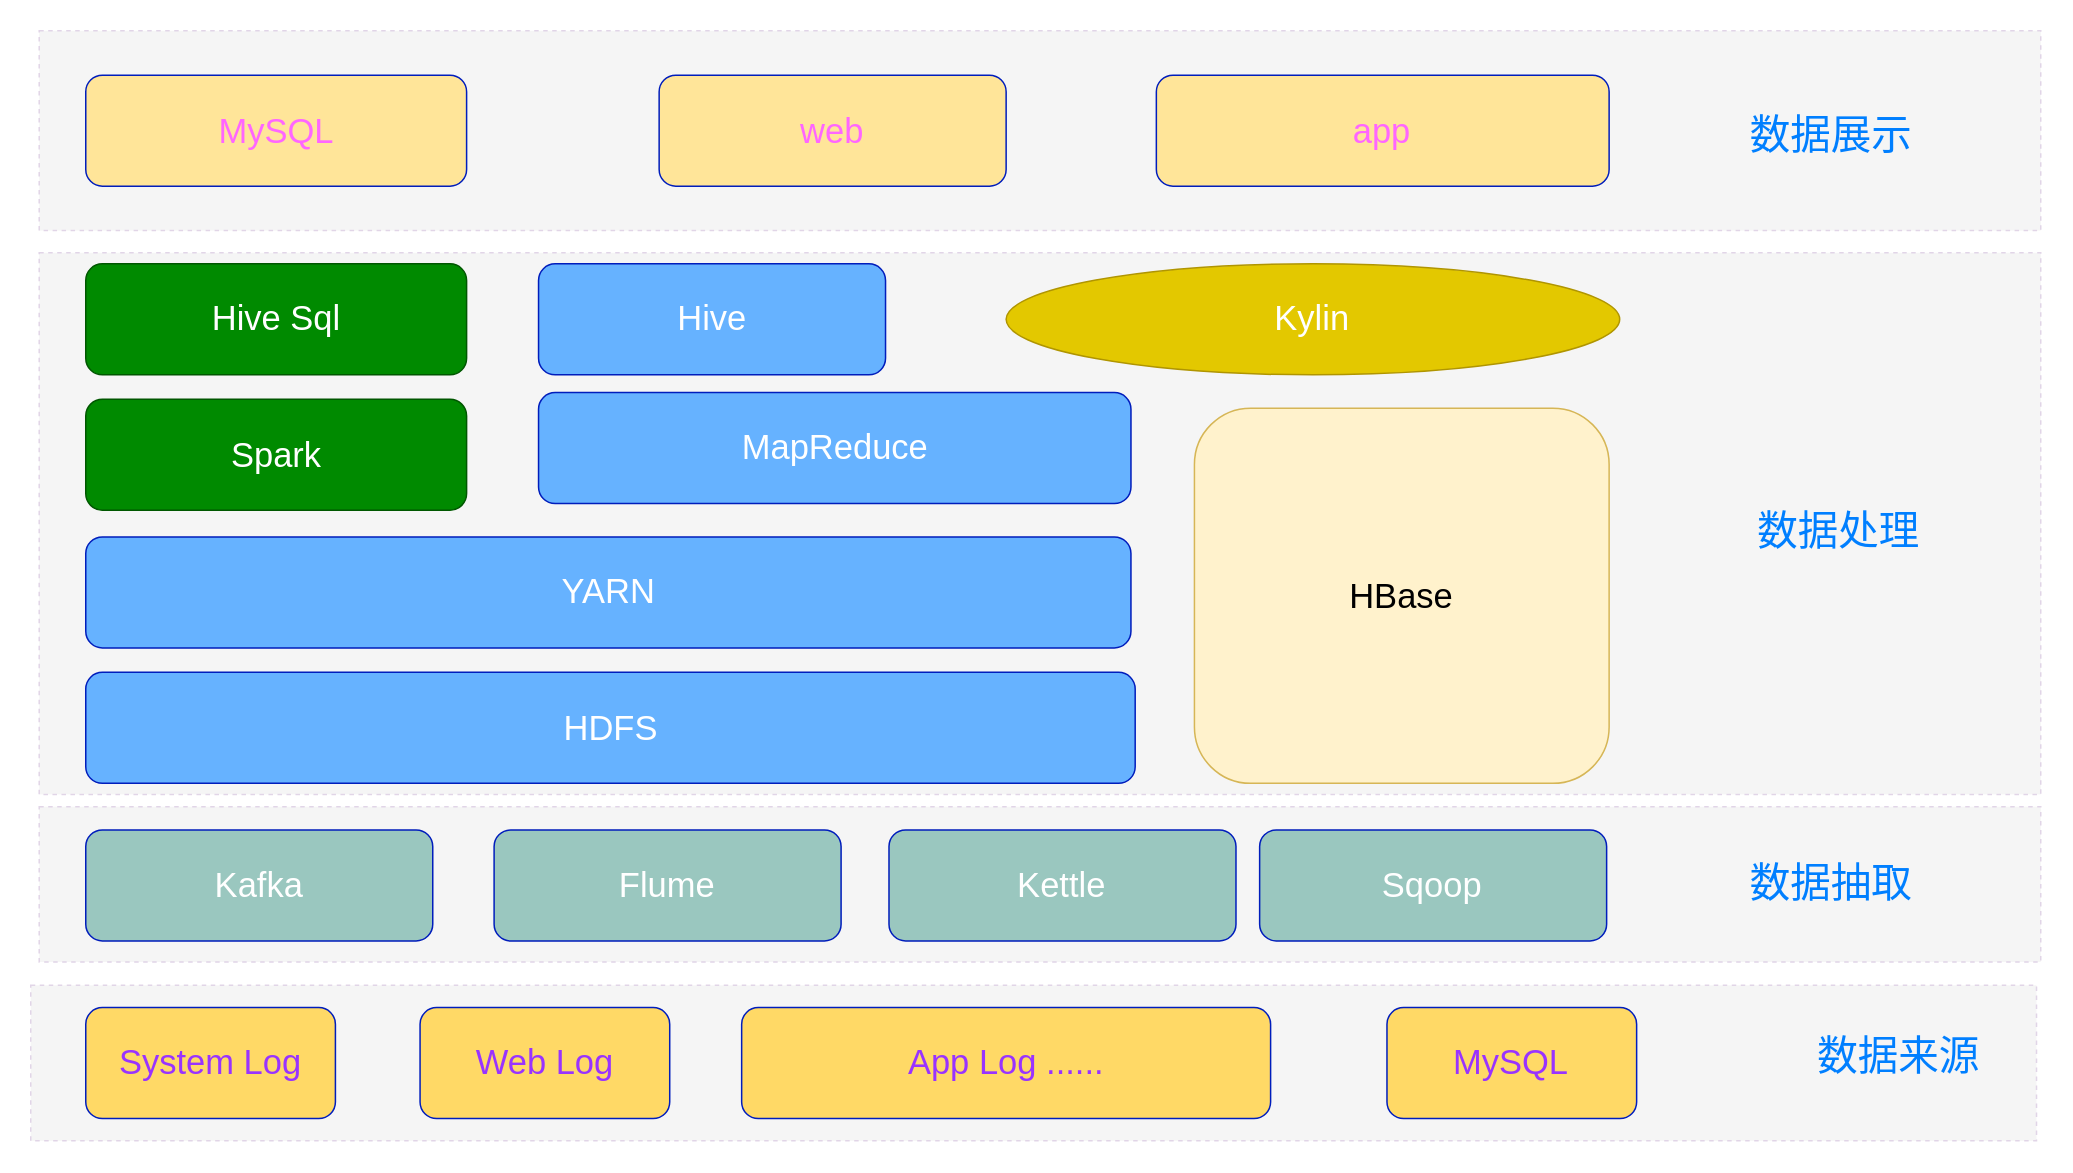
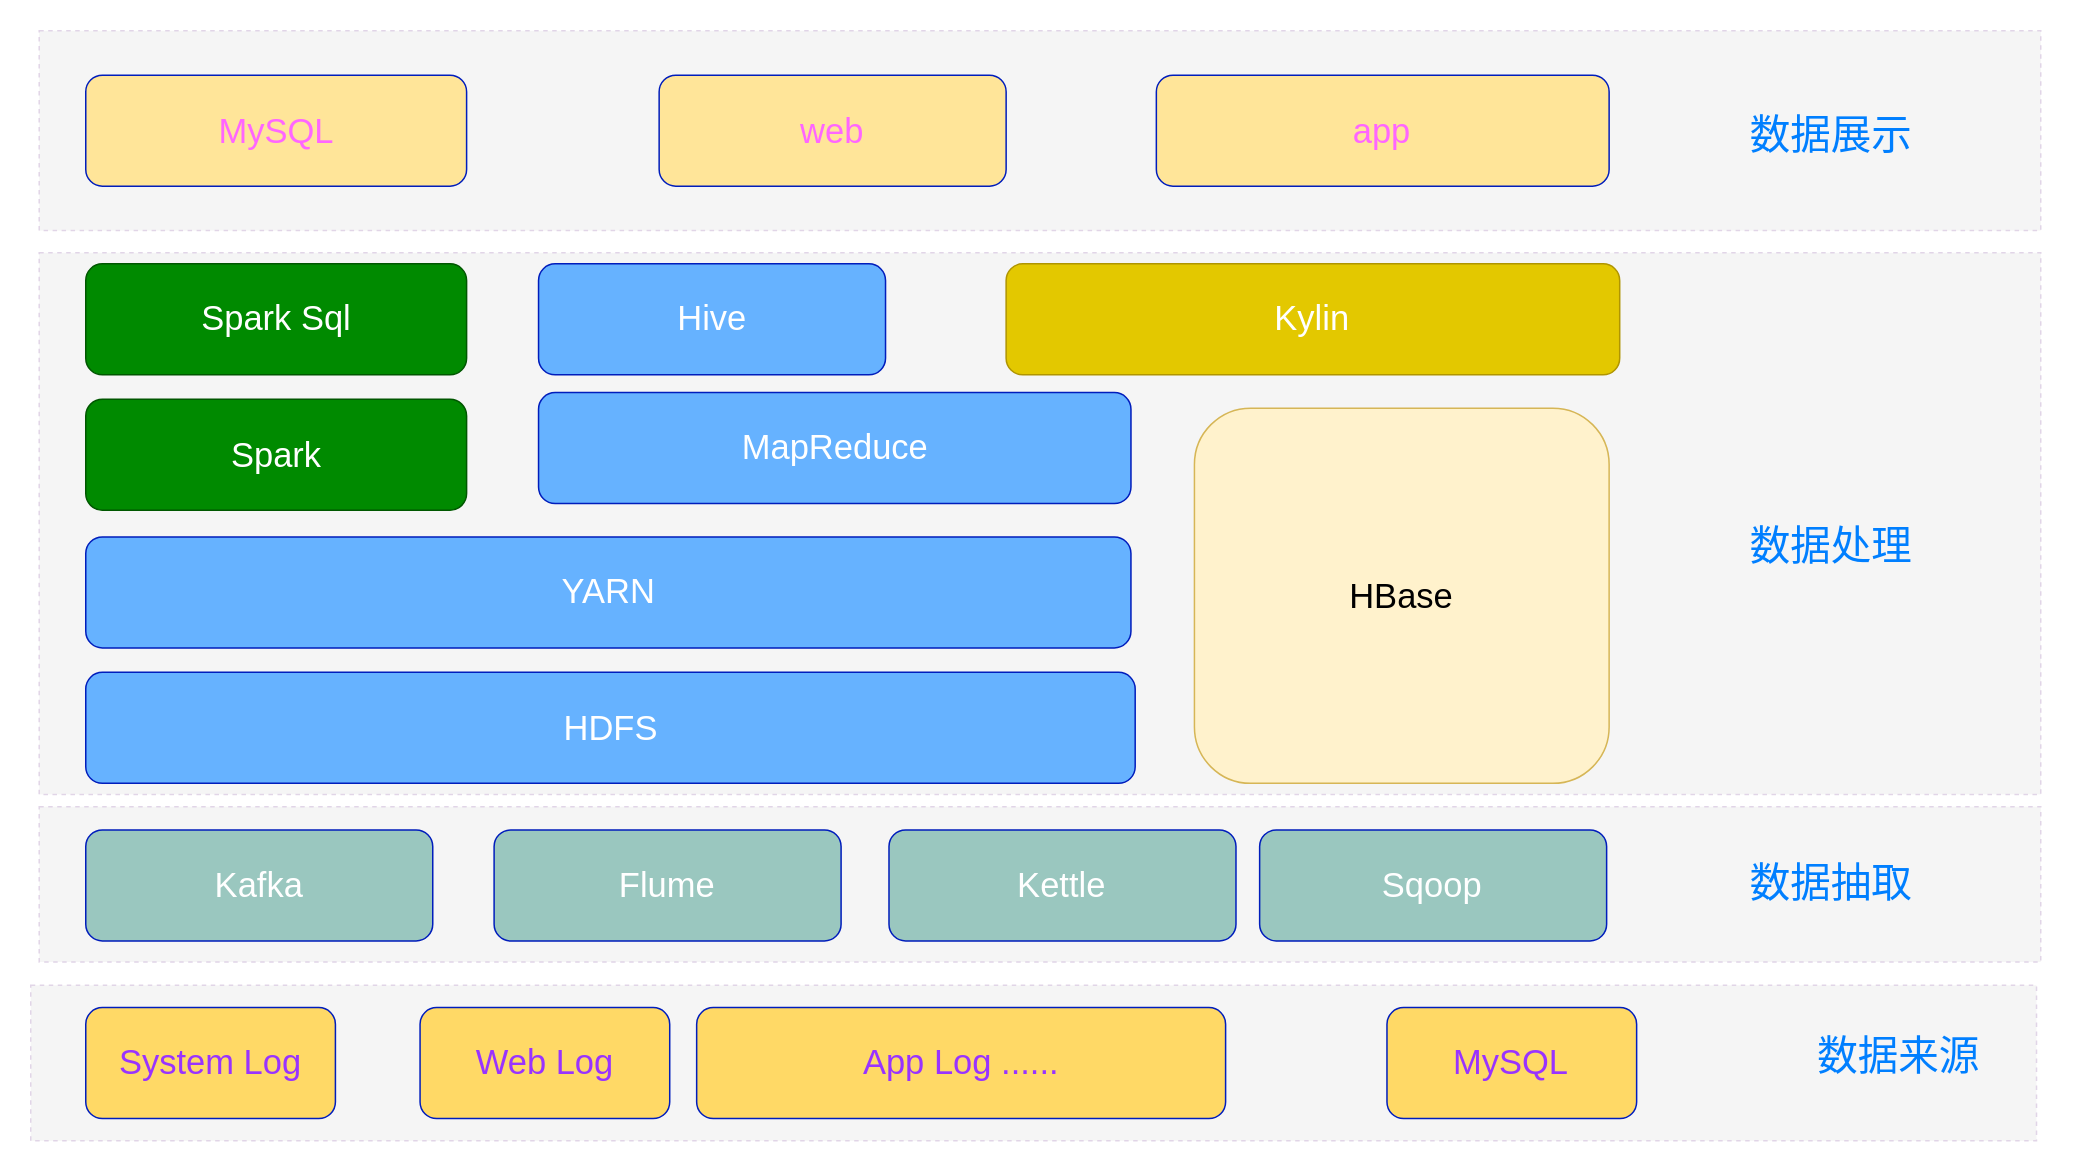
(277, 319) -> (277, 319)
(1313, 319) -> (1313, 319)
(1838, 531) -> (1831, 546)
(1006, 1063) -> (961, 1063)
